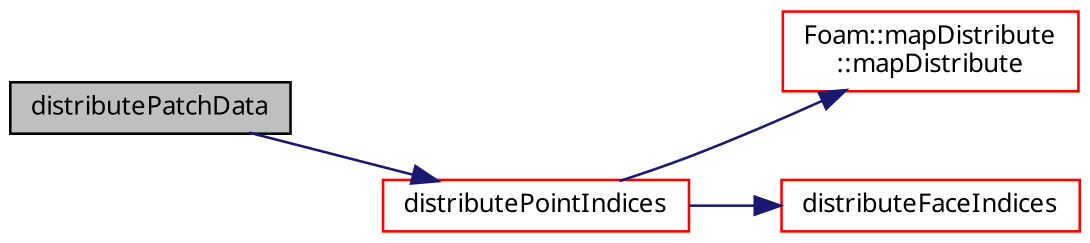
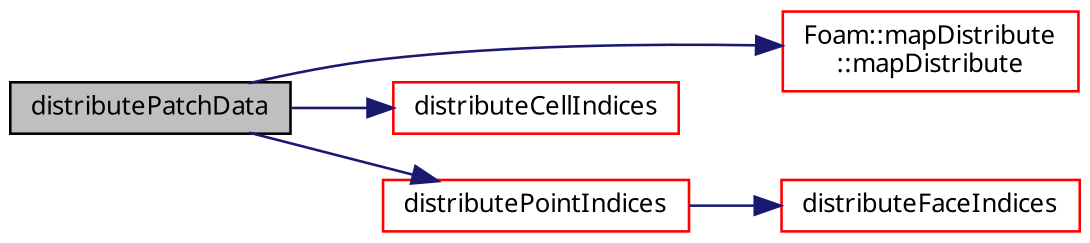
none -> (536, 108)
(722, 144) -> (501, 50)
